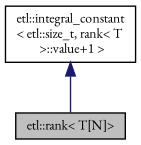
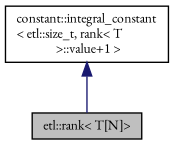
(71, 34) -> (87, 34)
